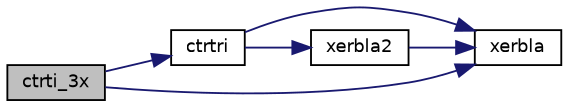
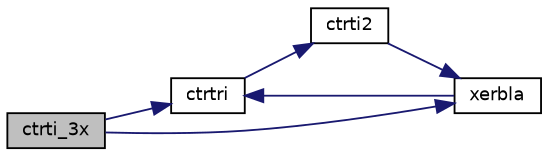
(350, 8) -> (359, 96)
(360, 48) -> (350, 26)
